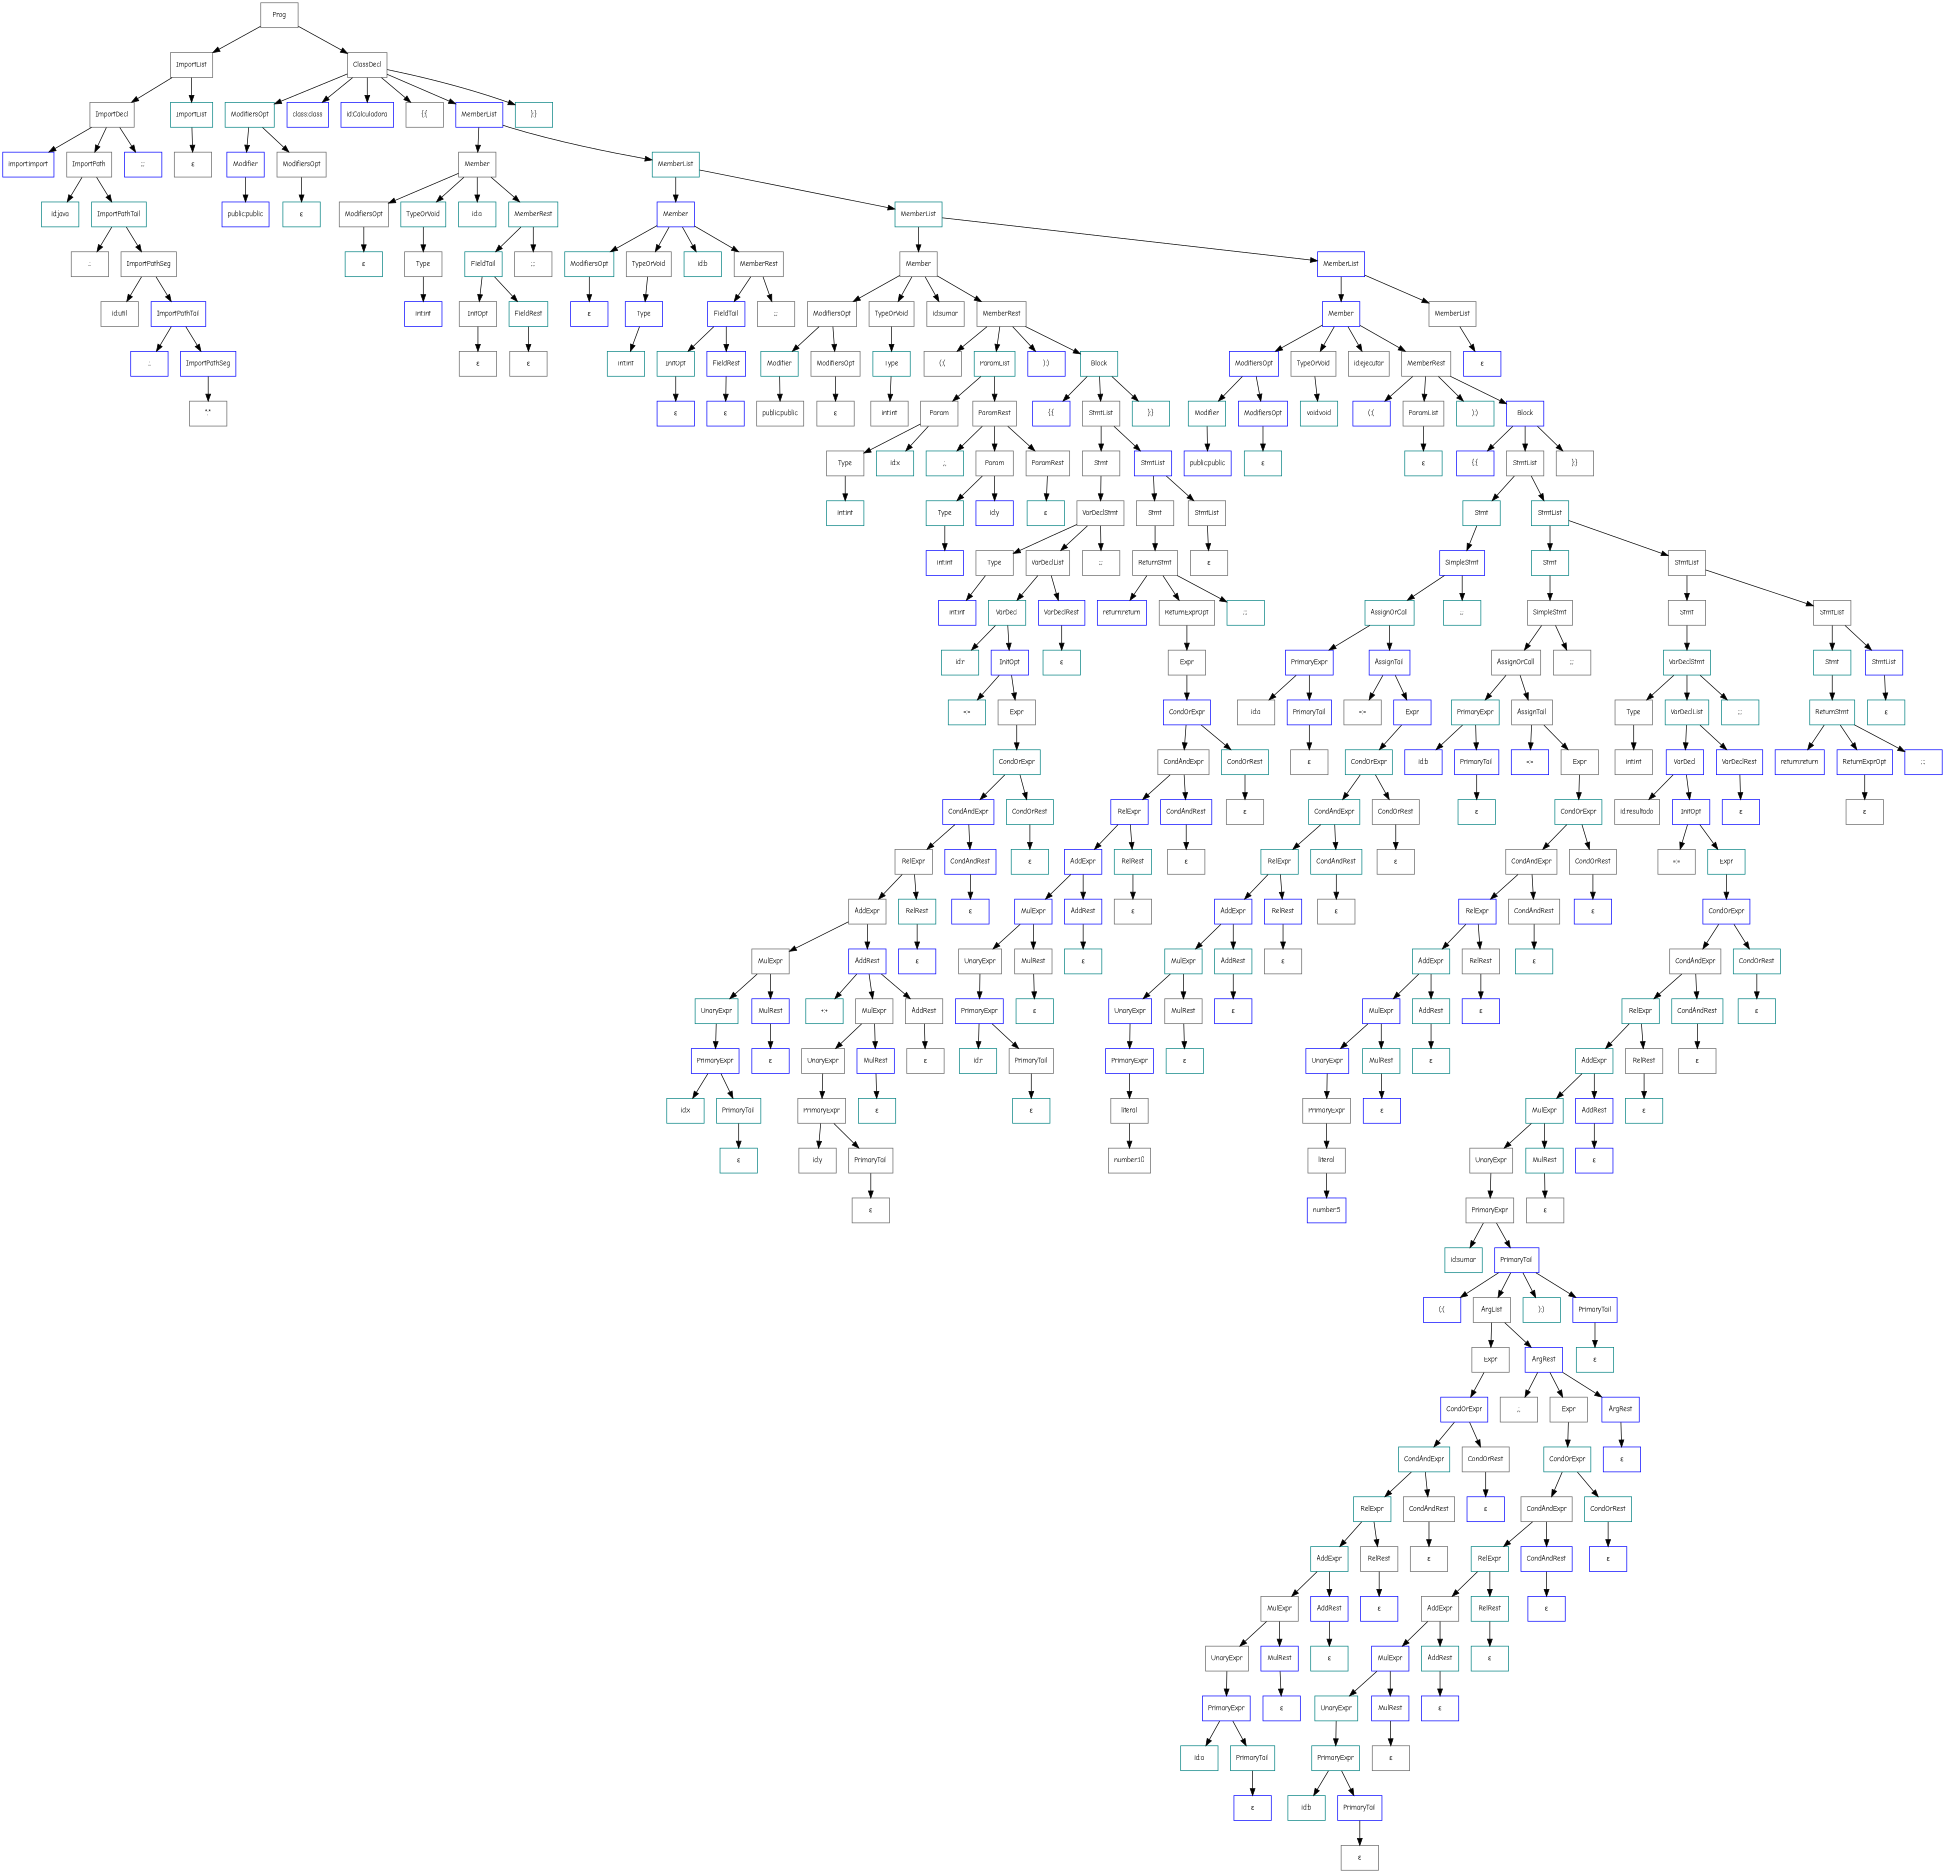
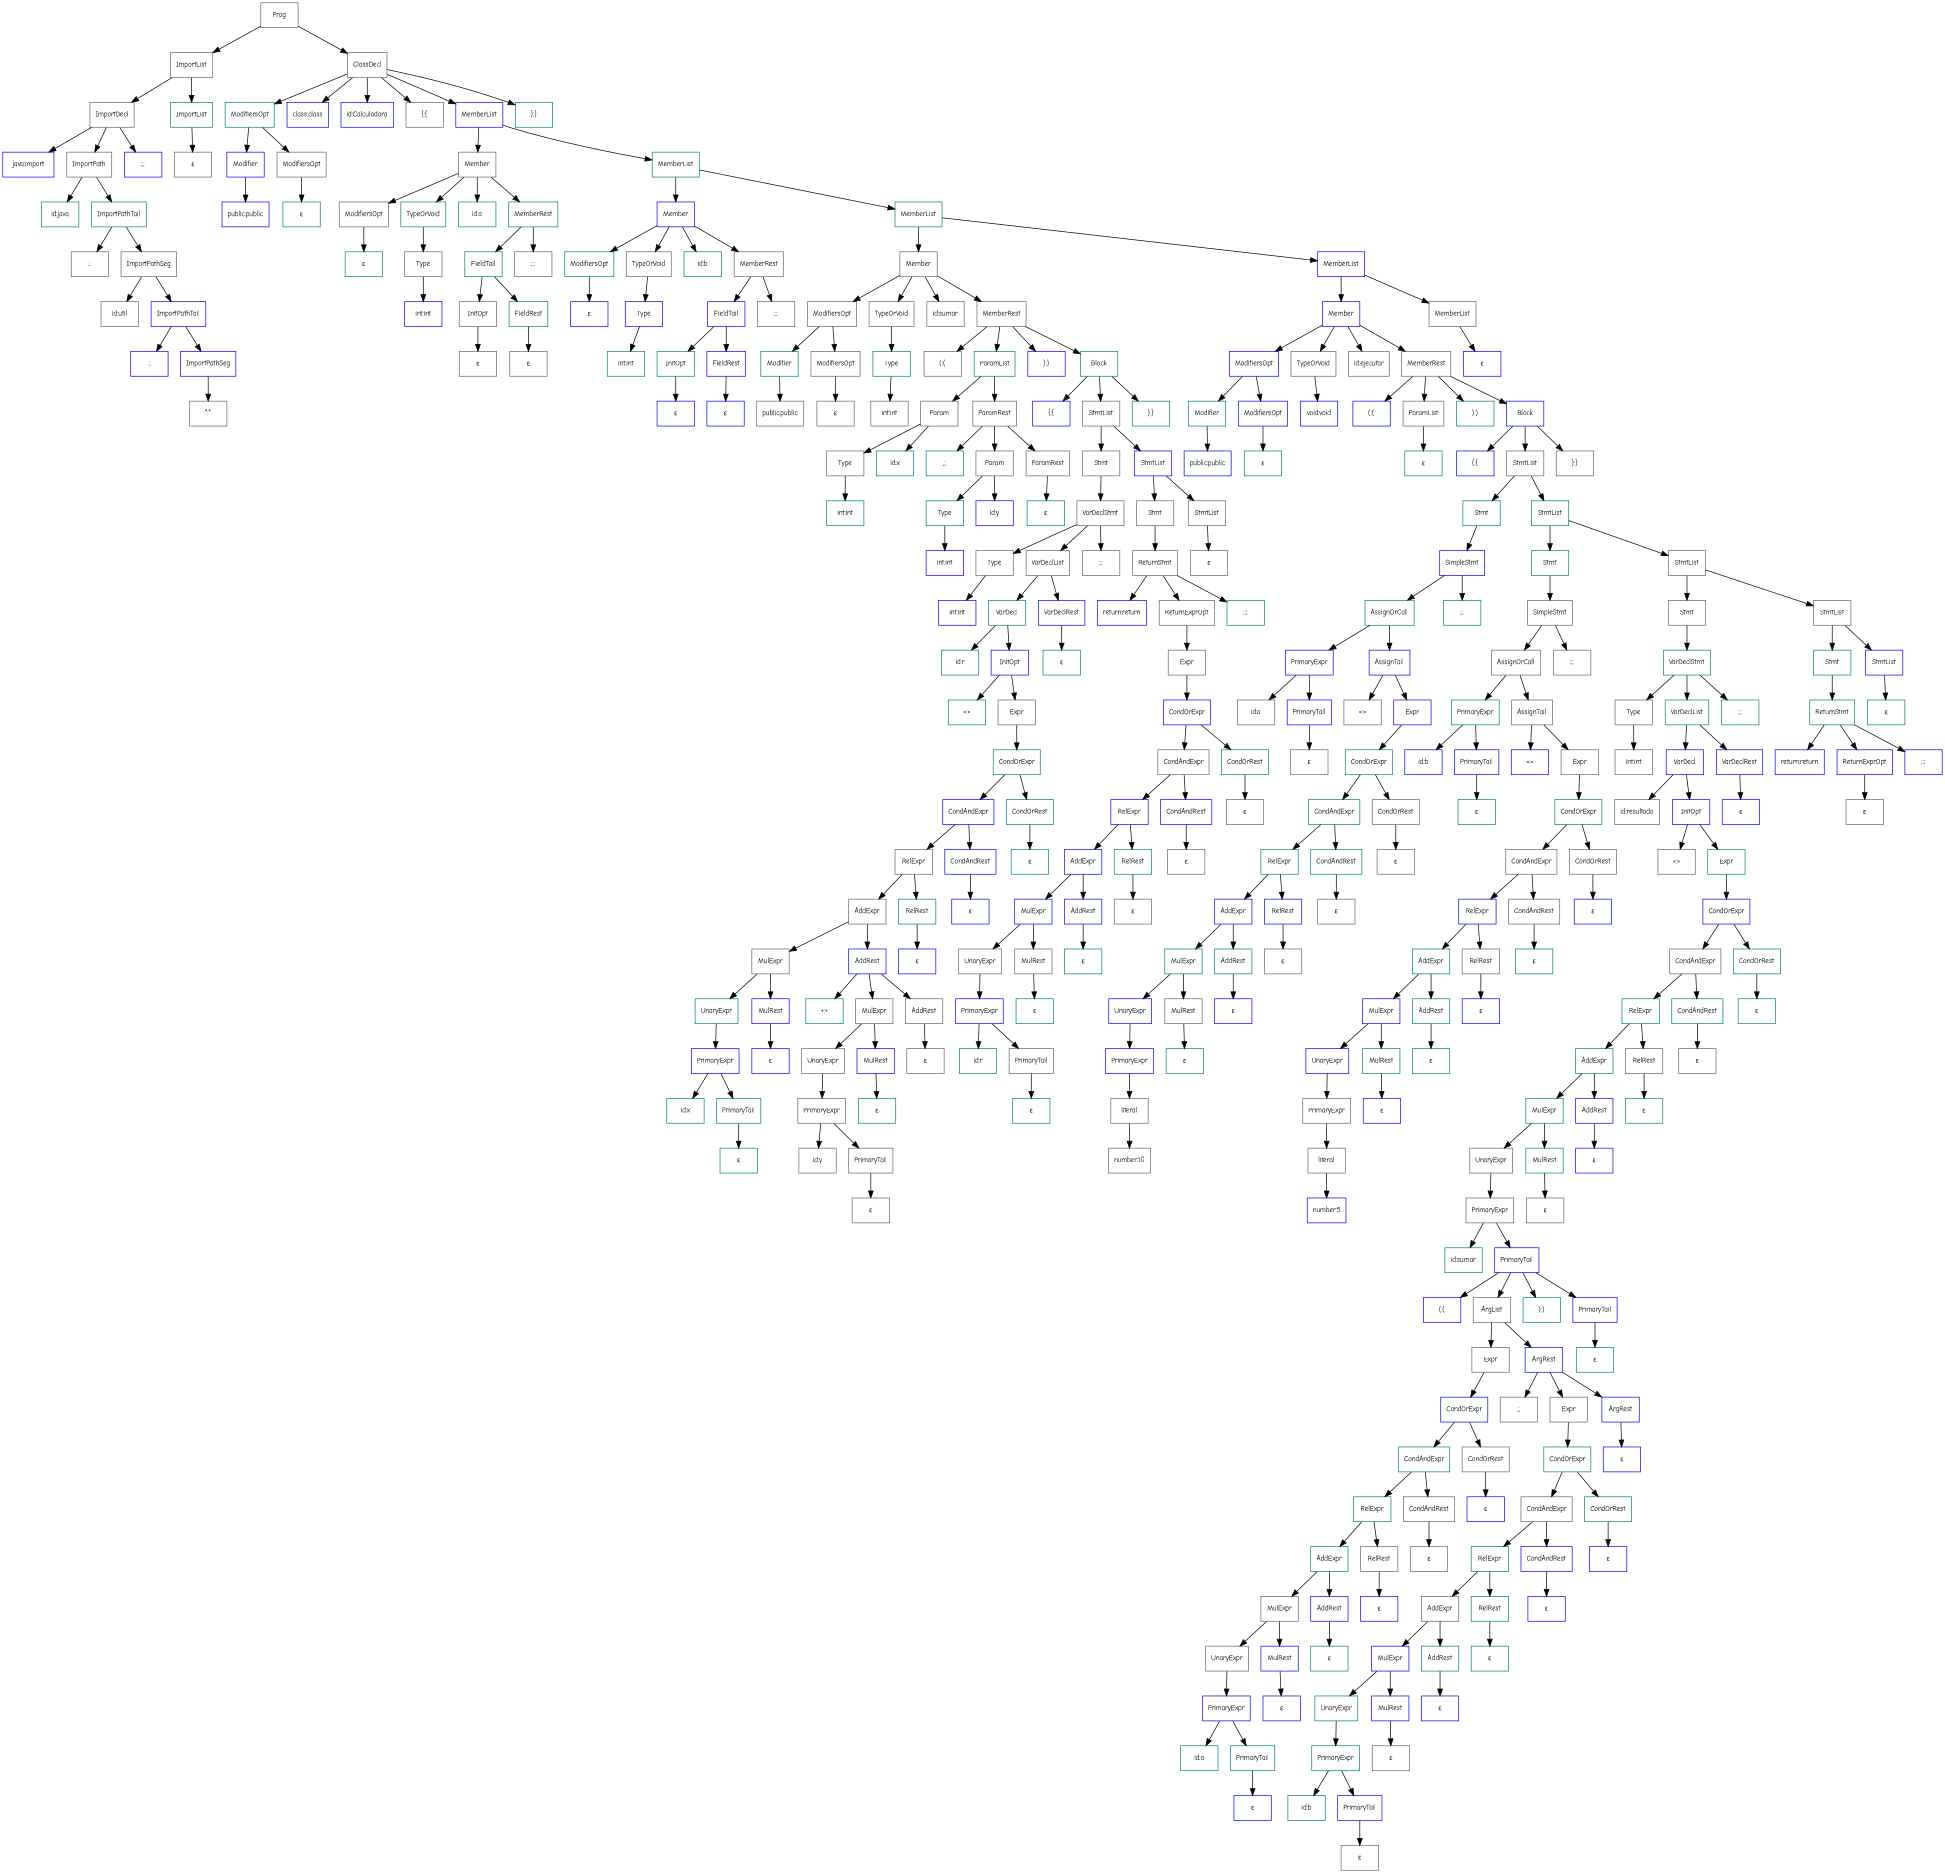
(28, 165) -> (28, 165)
(1319, 414) -> (1319, 414)
